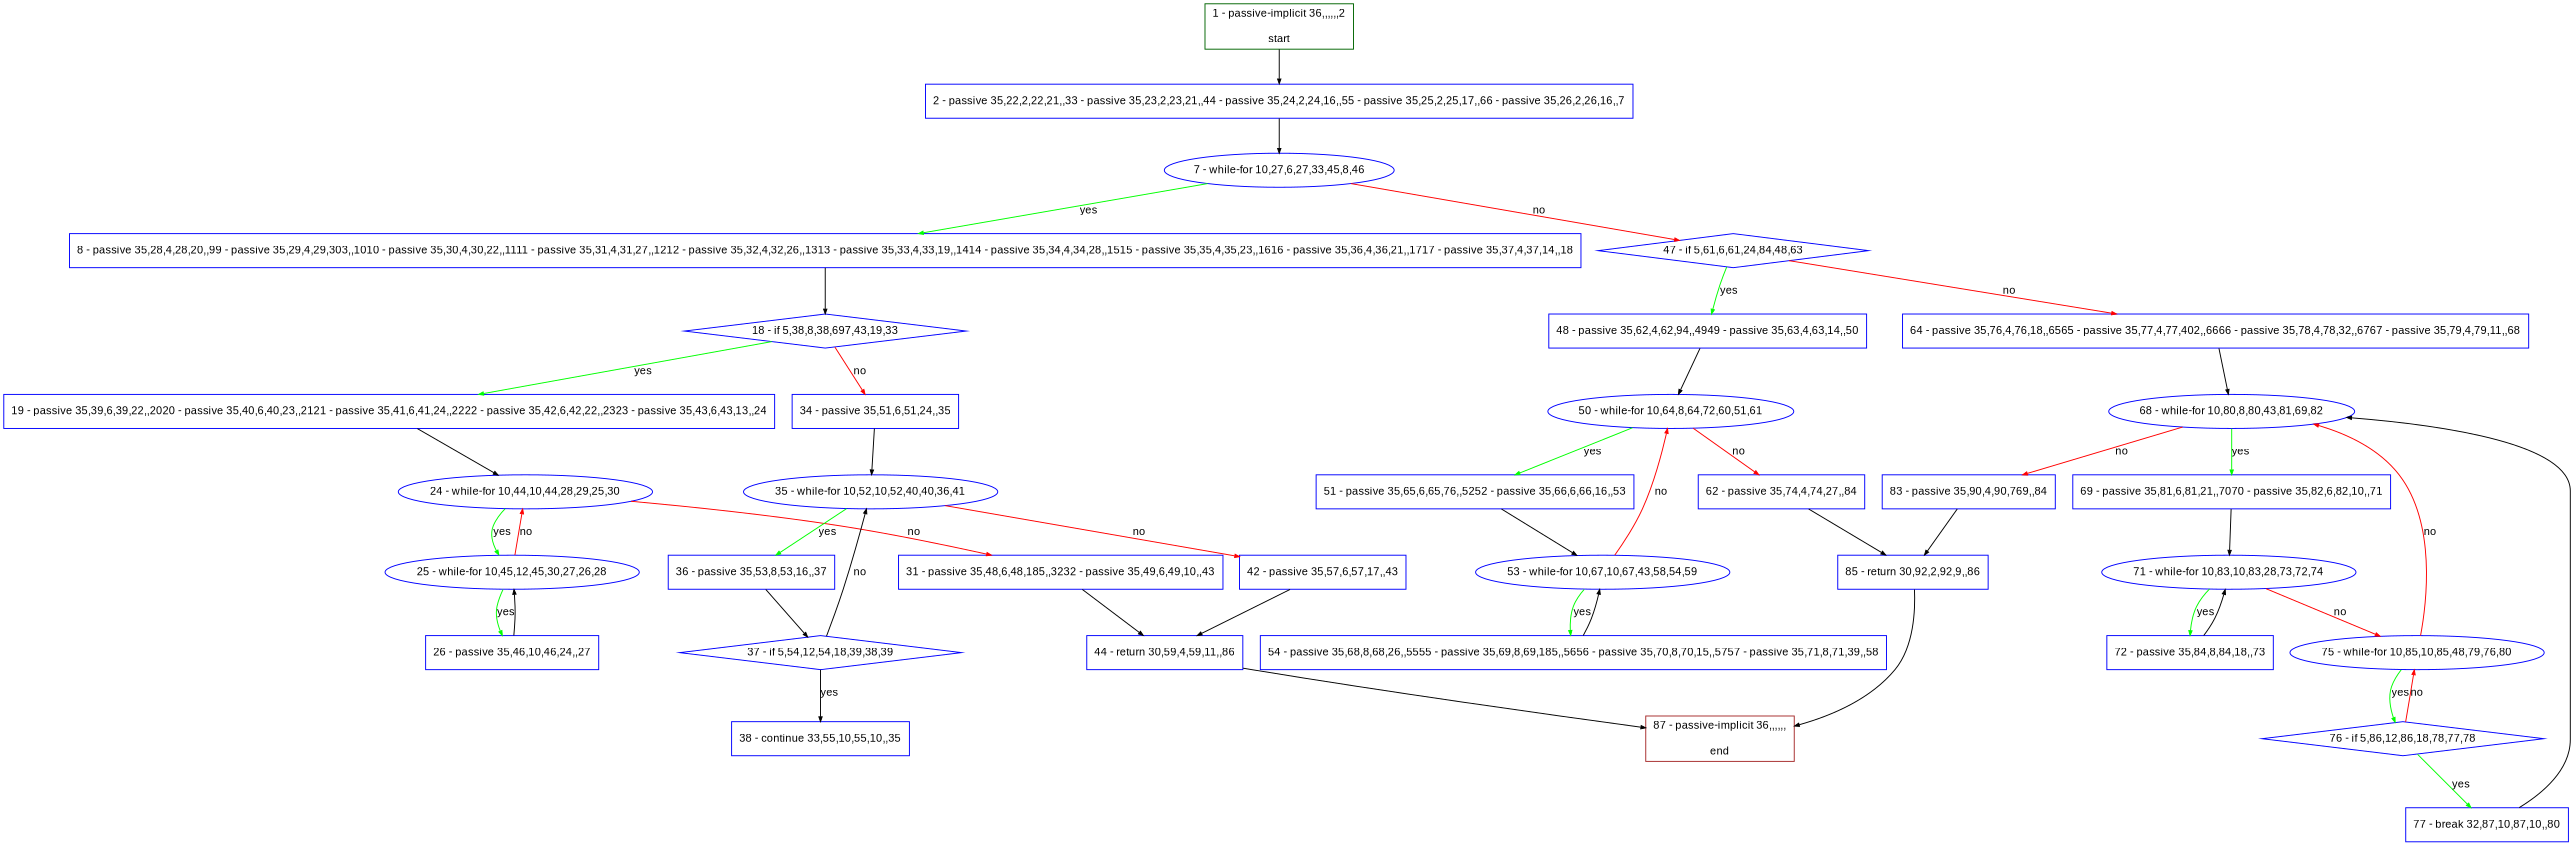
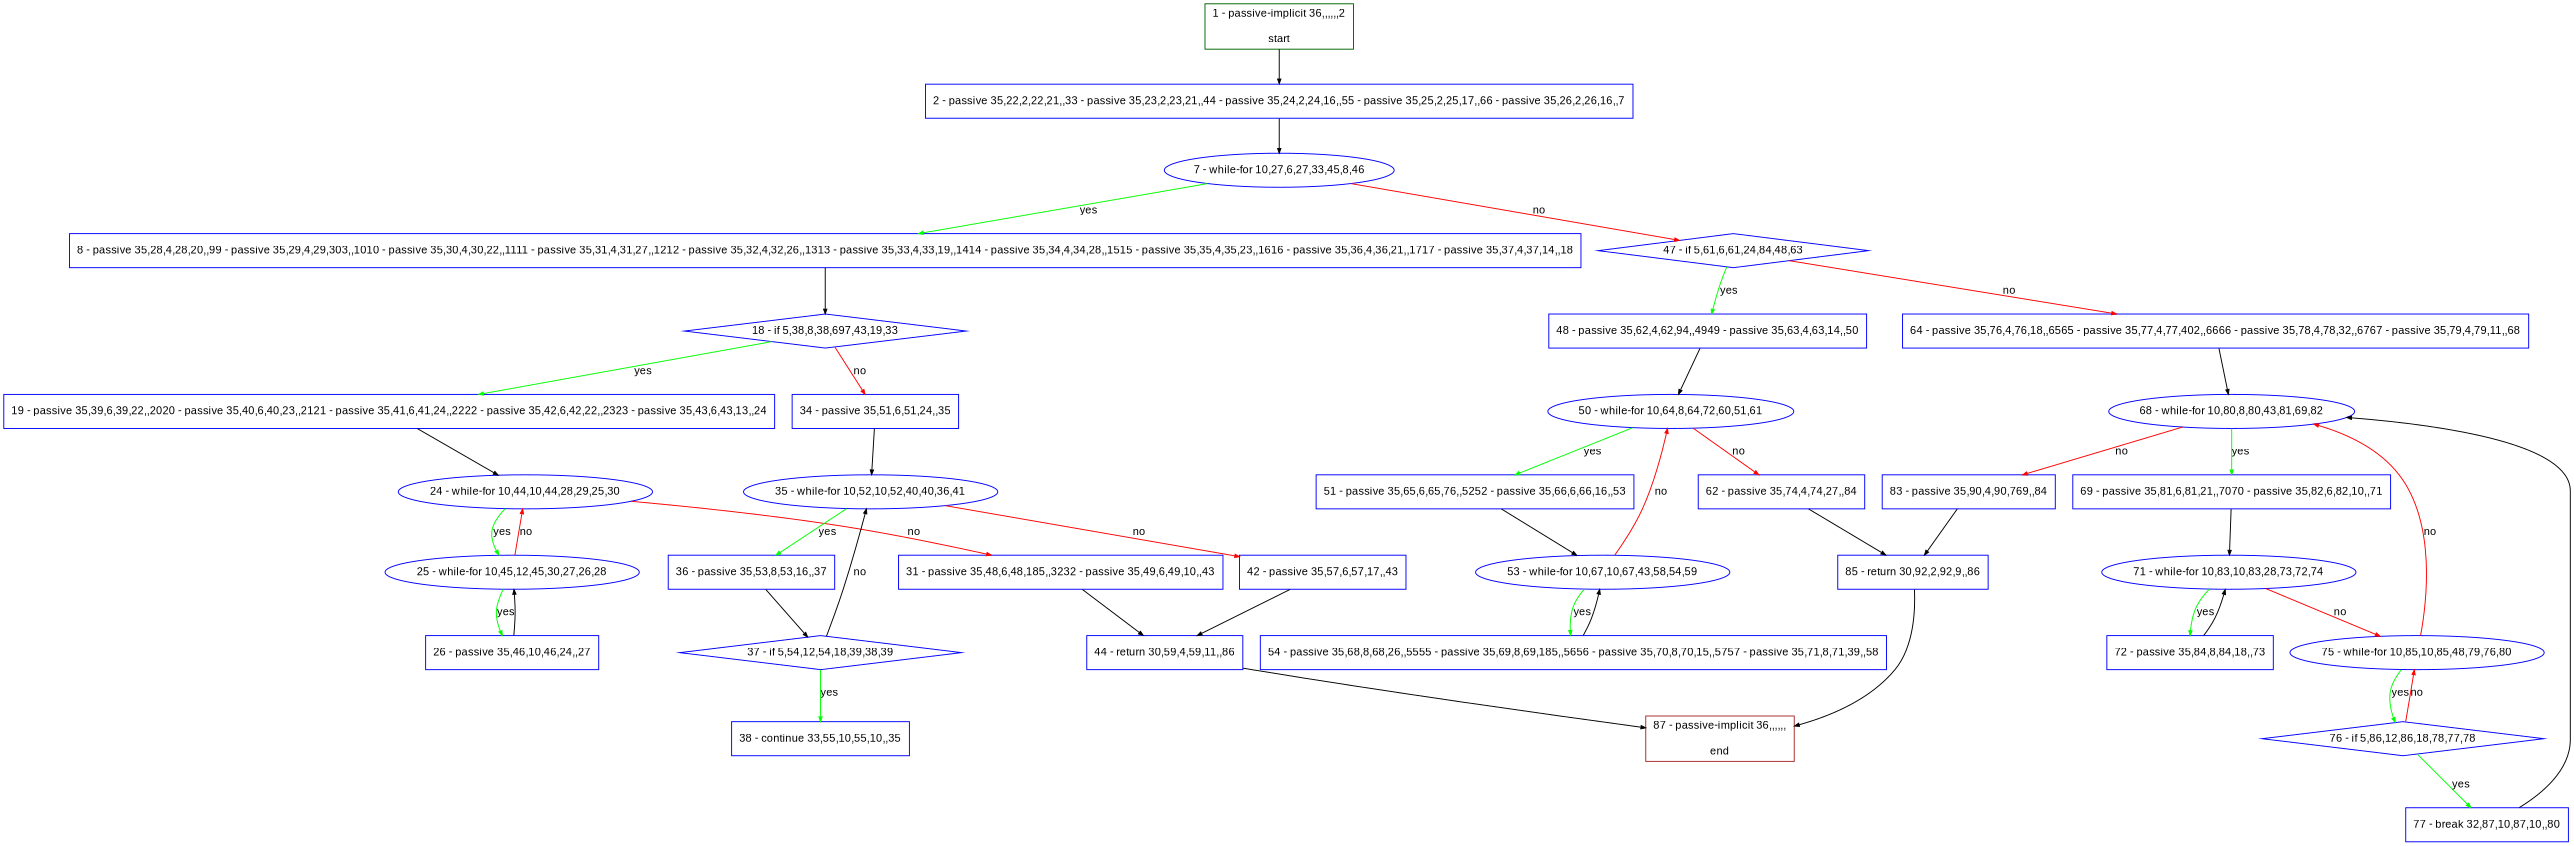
(821, 693) -> (821, 693)
